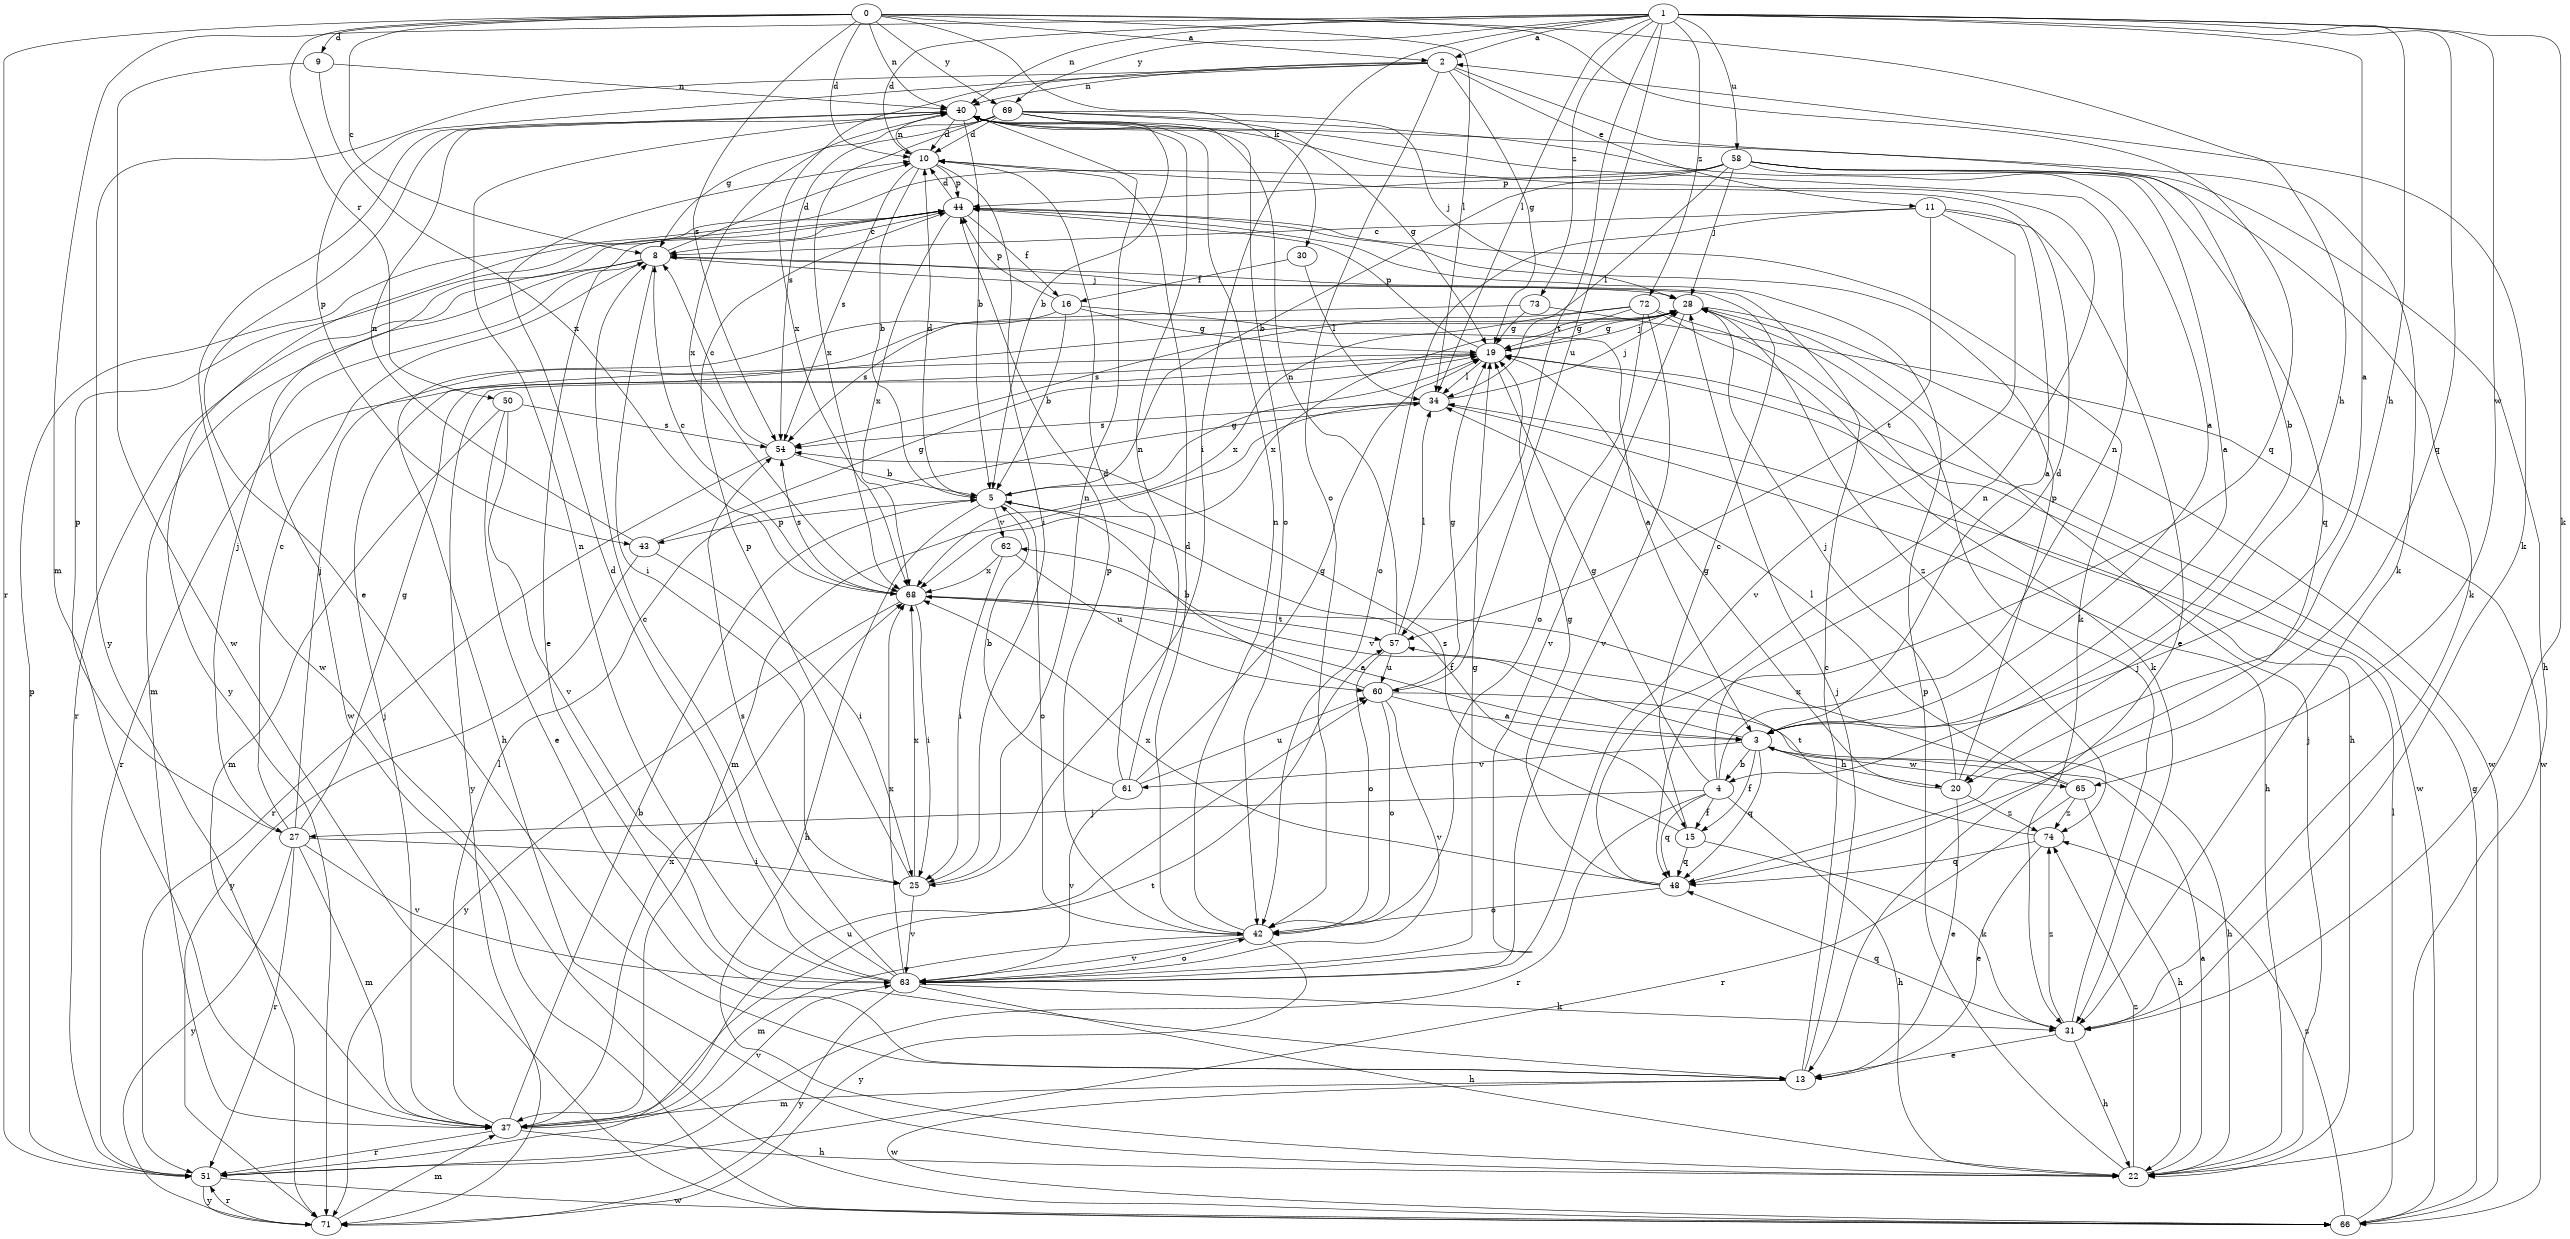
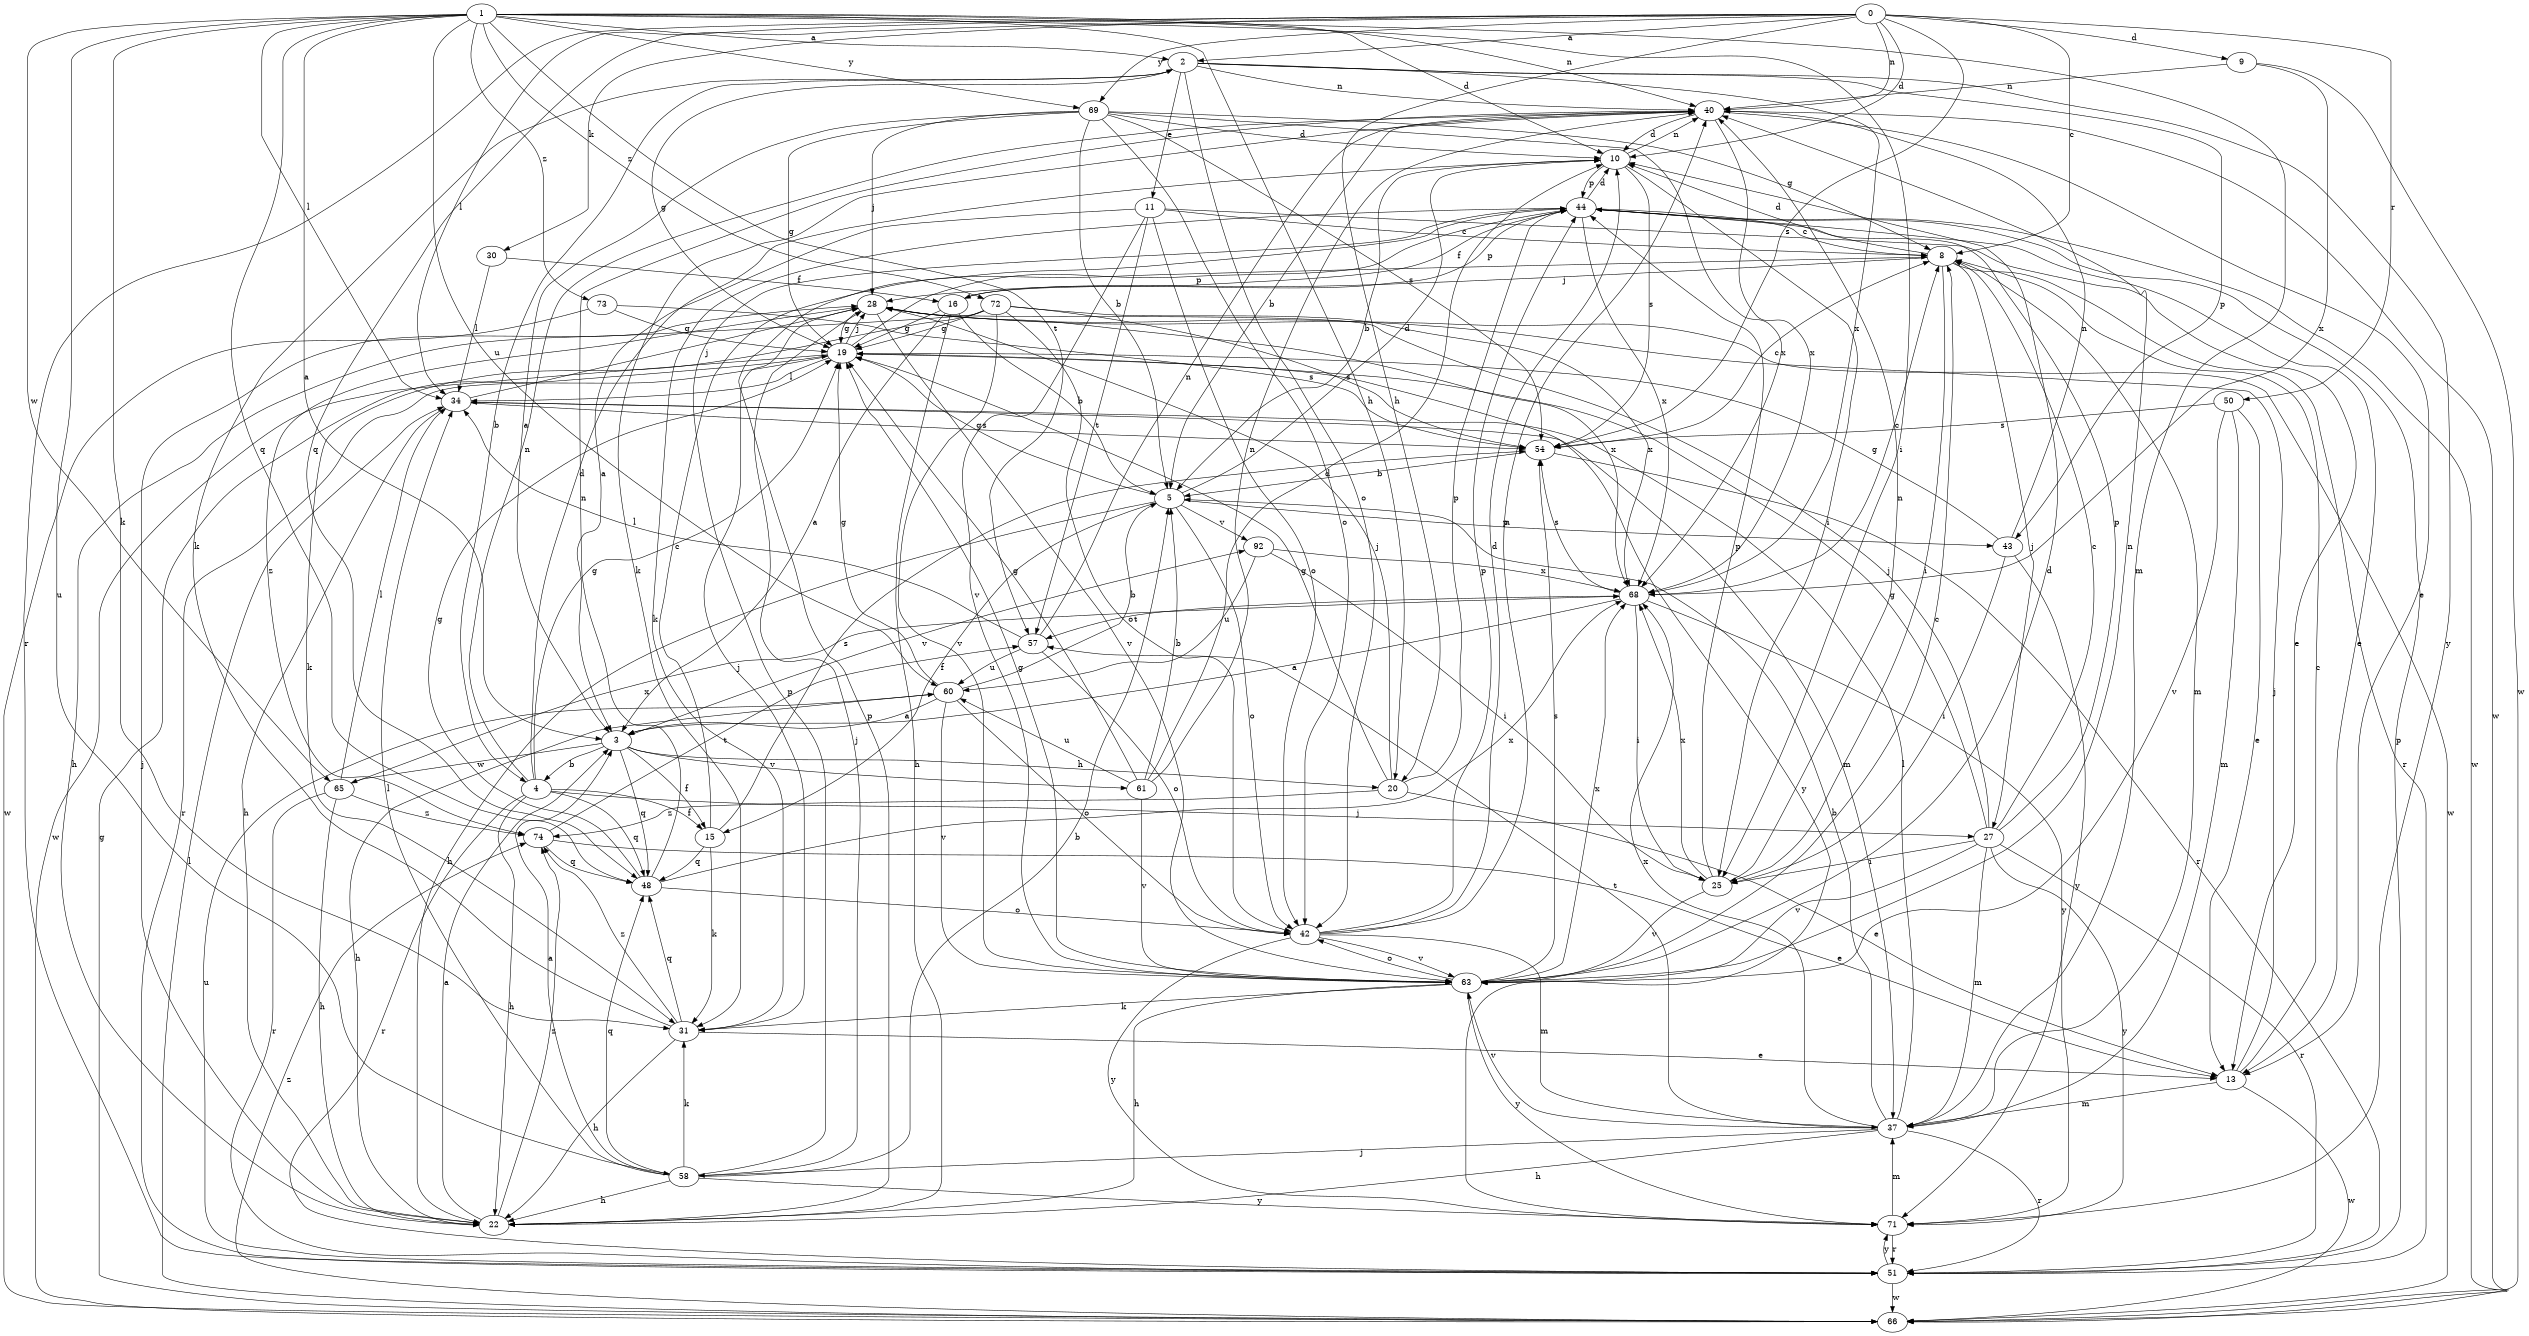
(407, 431) -> (1291, 1152)
(1006, 547) -> (1259, 547)
